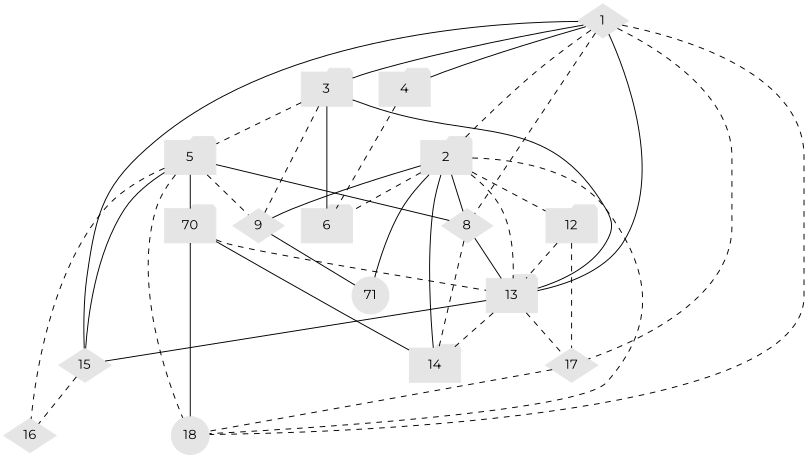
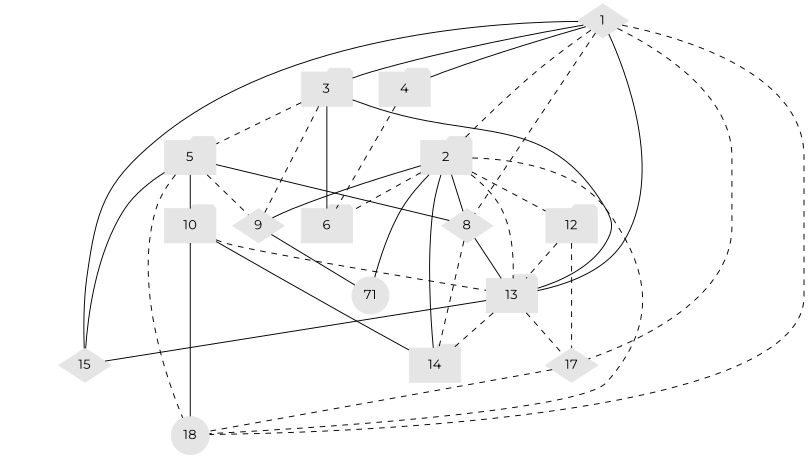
(190, 226) -> (190, 226)
(30, 436) -> none
